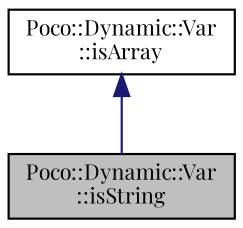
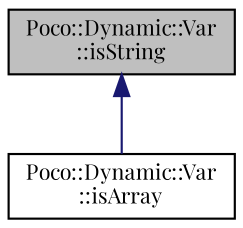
(122, 125) -> (122, 125)
